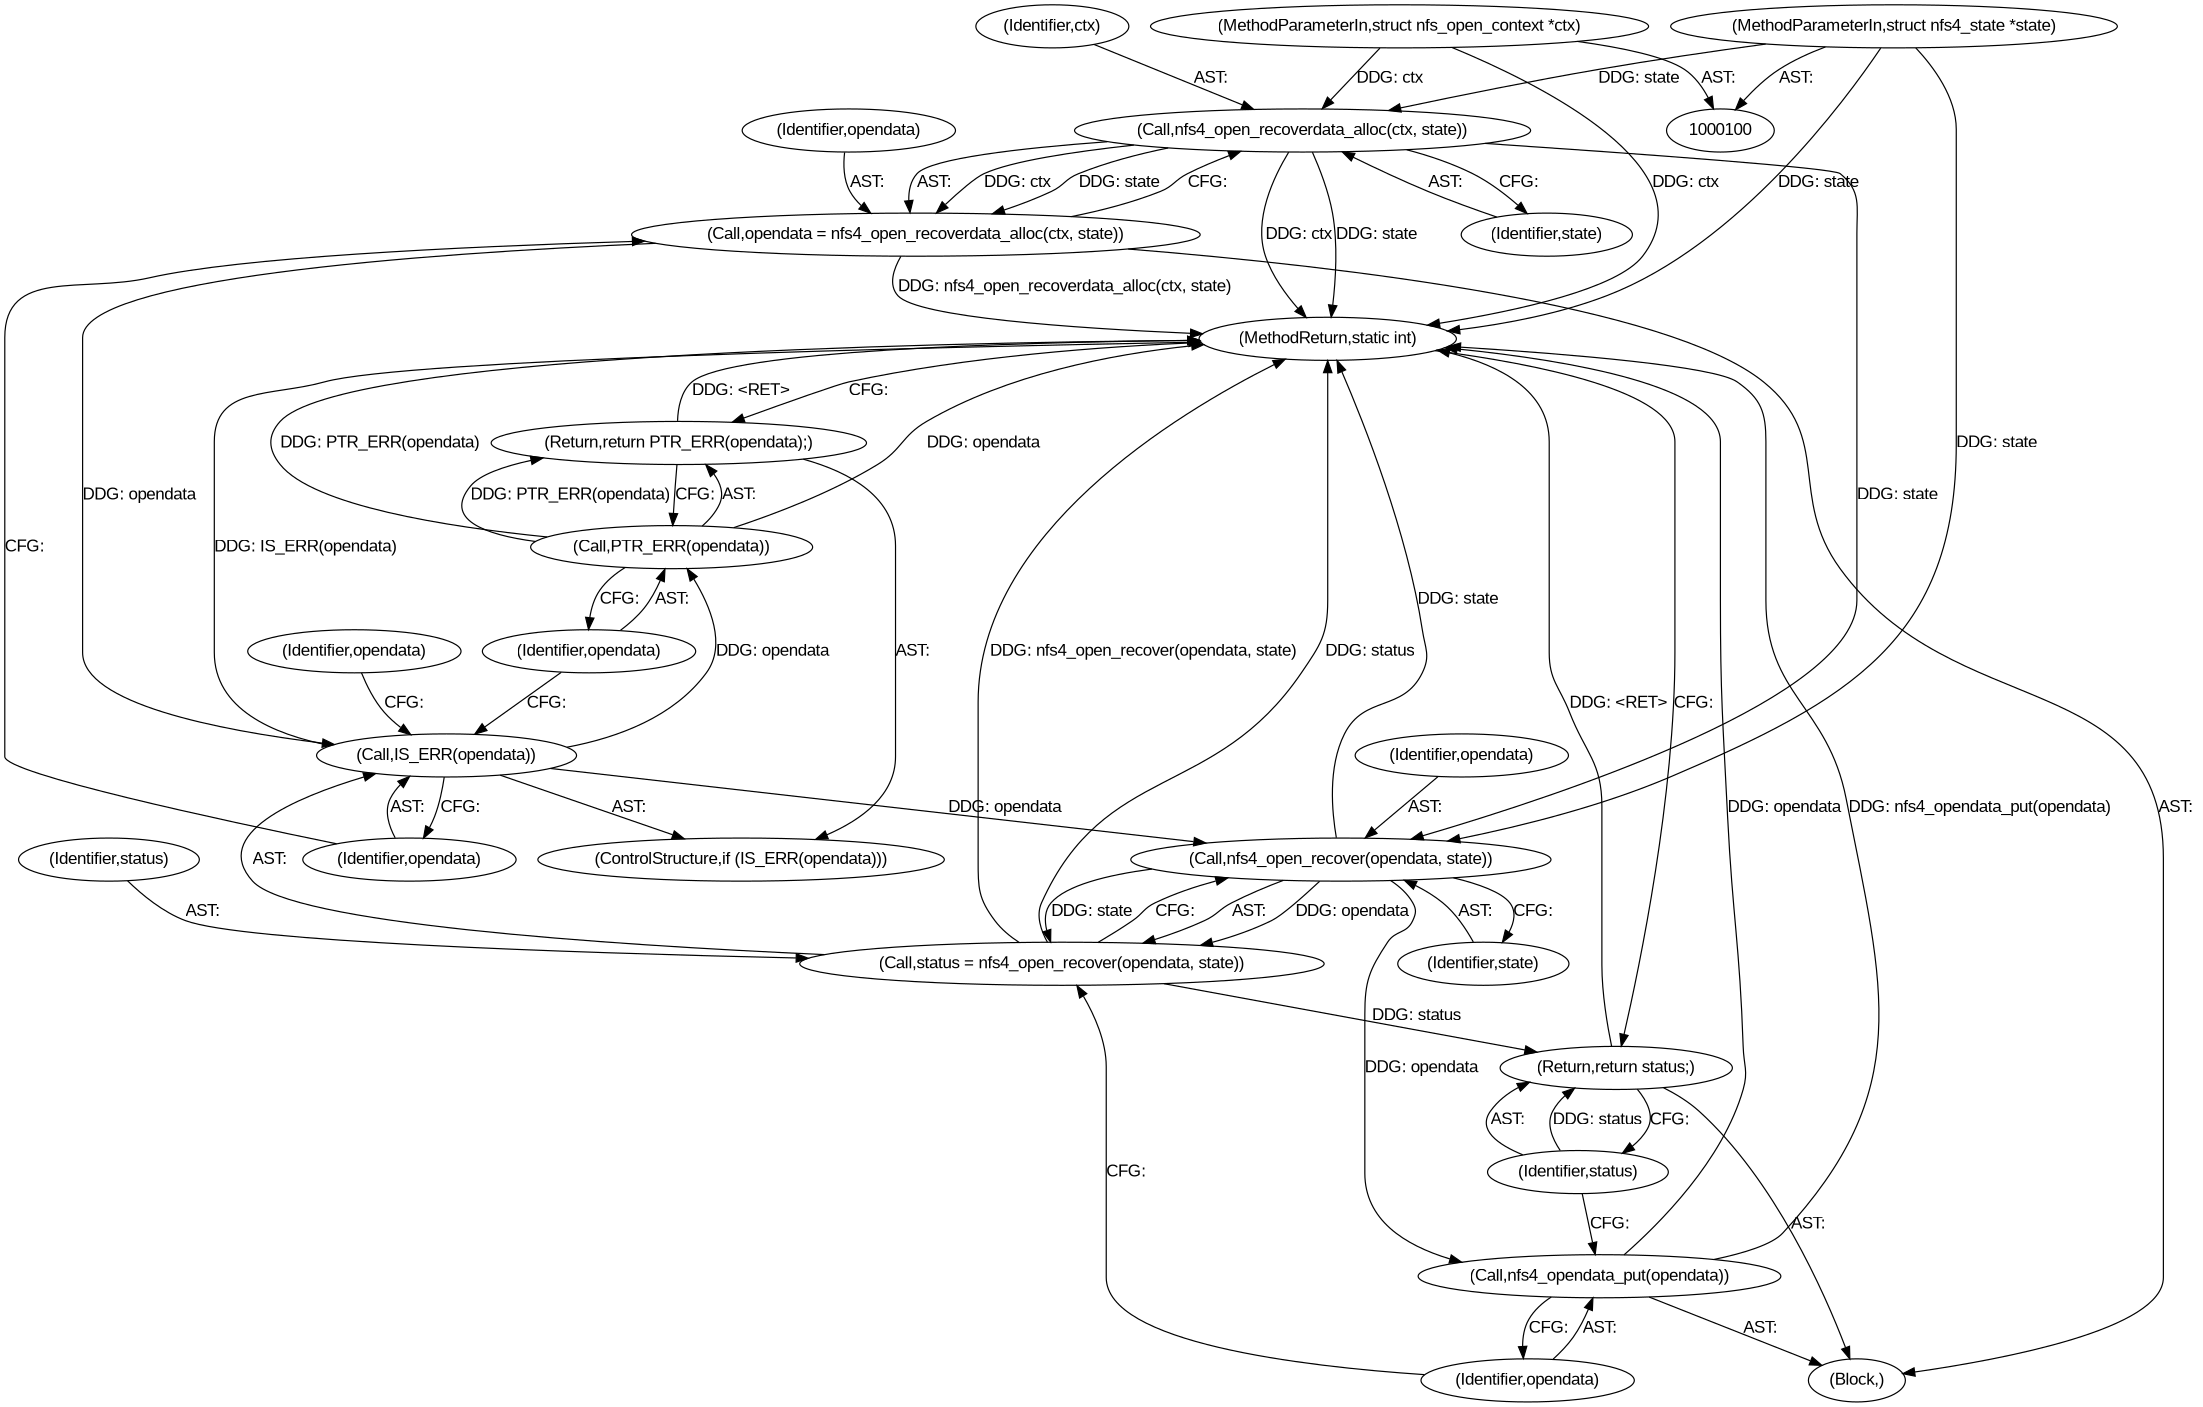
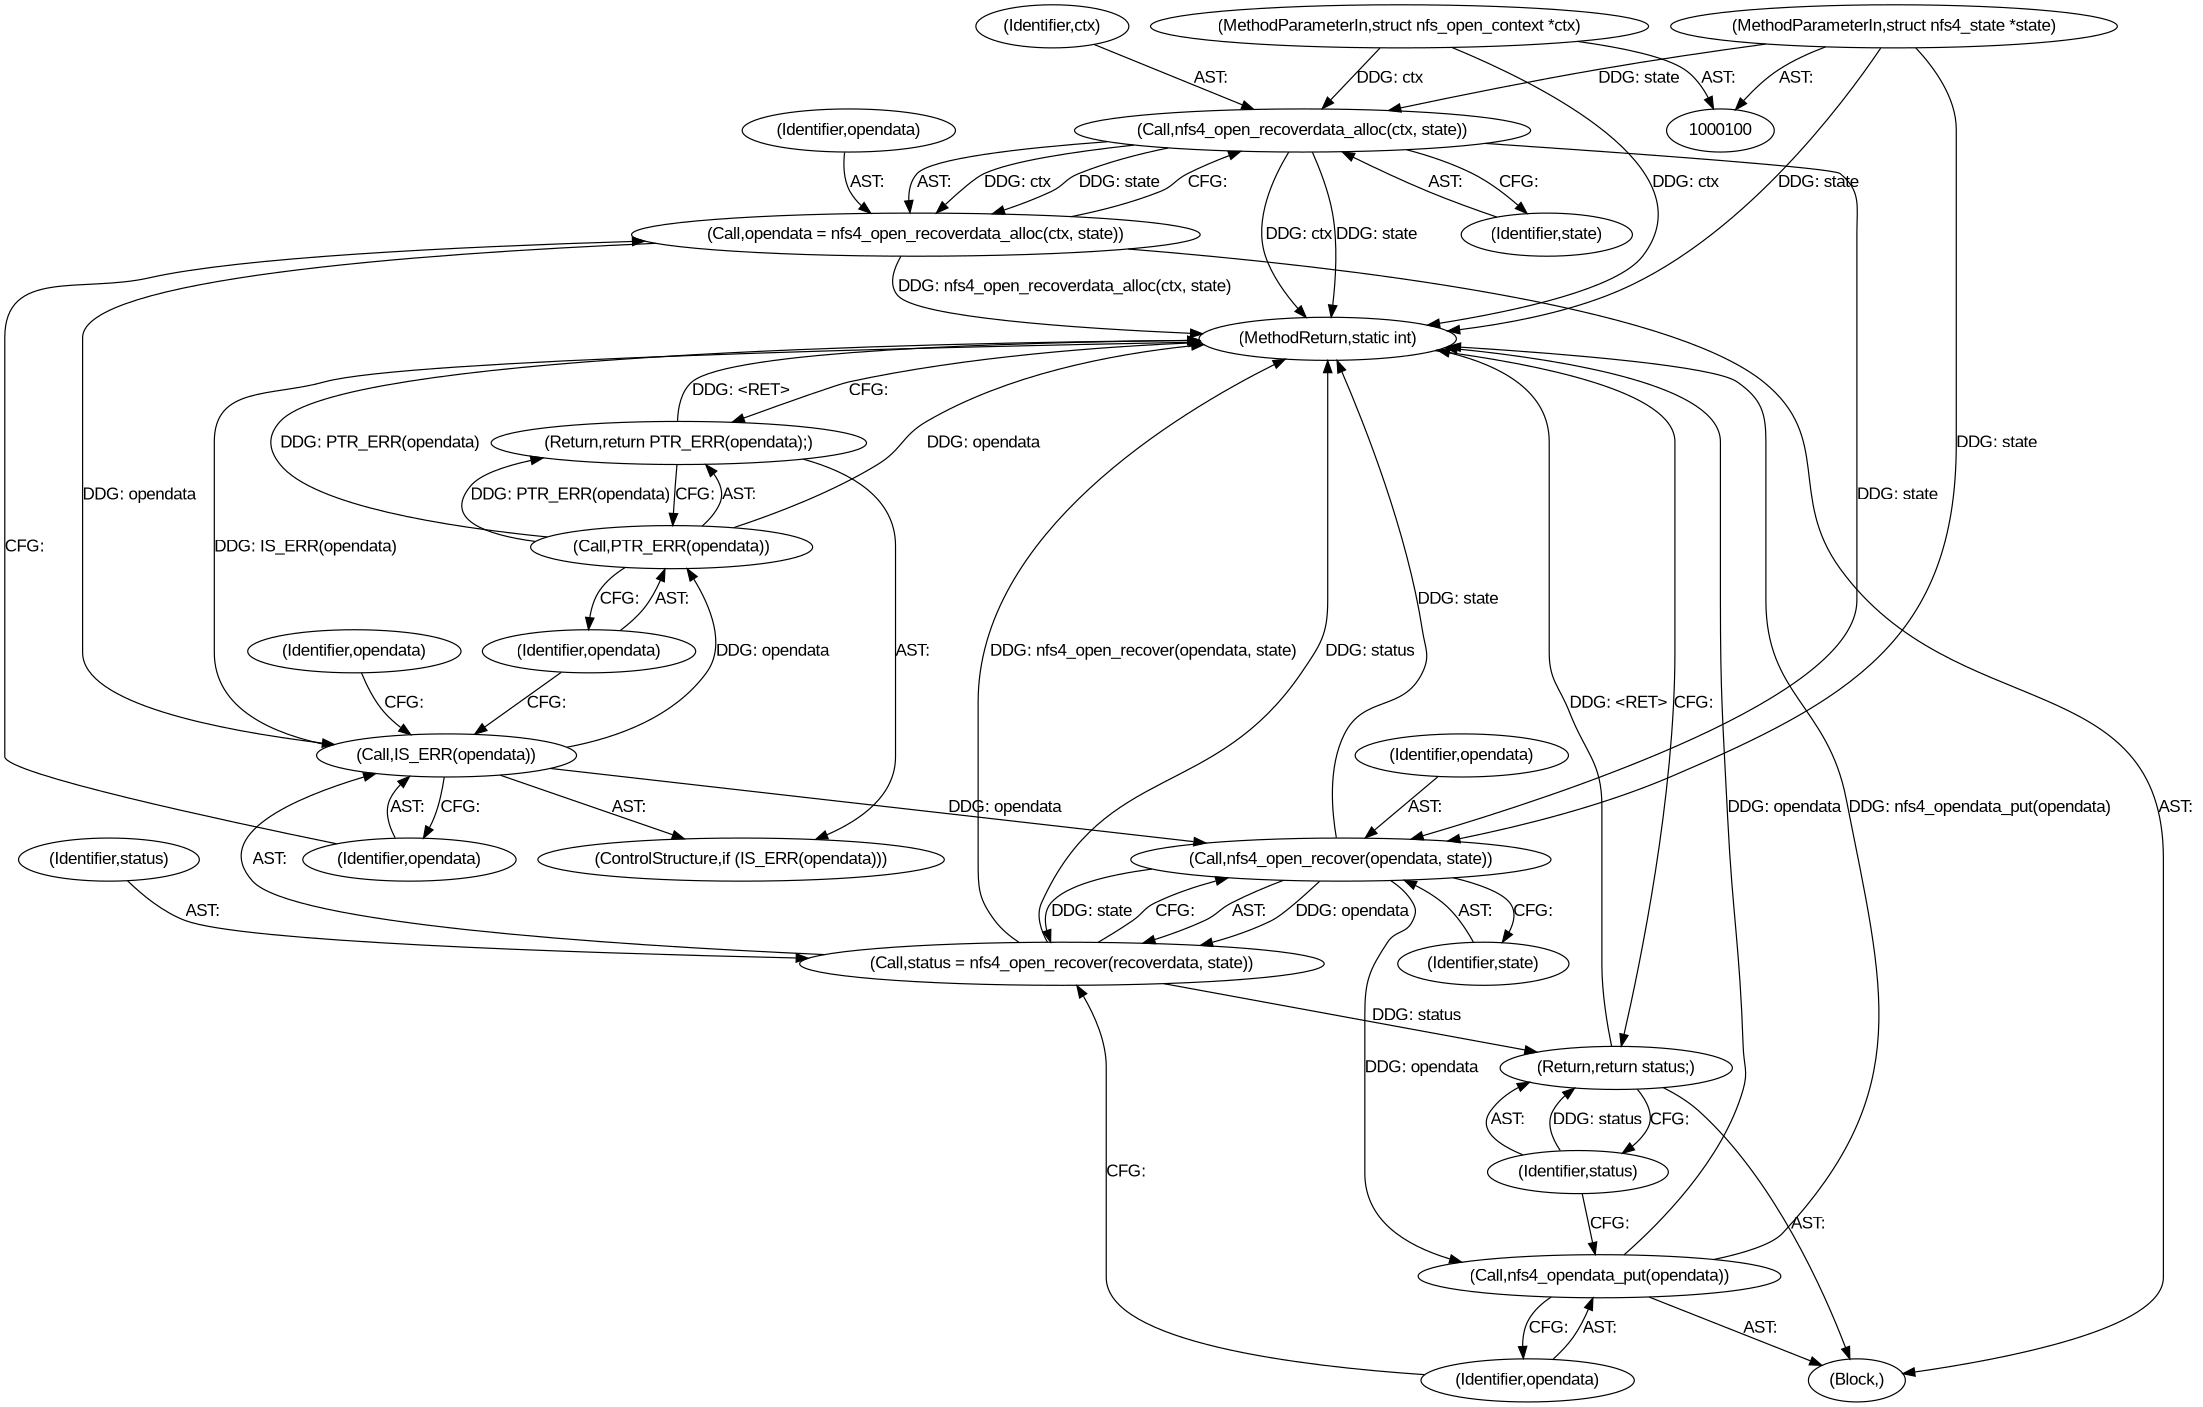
(1062, 964) -> (1062, 964)
